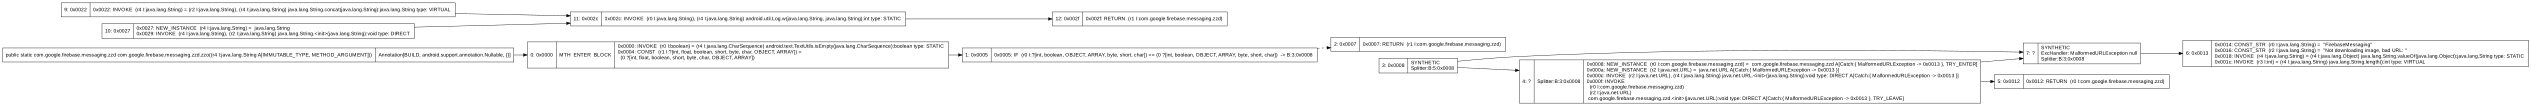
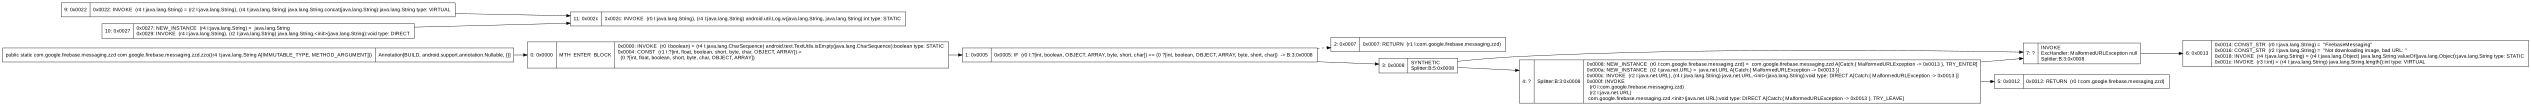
(1140, 19) -> none
(2056, 48) -> (2051, 48)
none -> (1346, 63)
